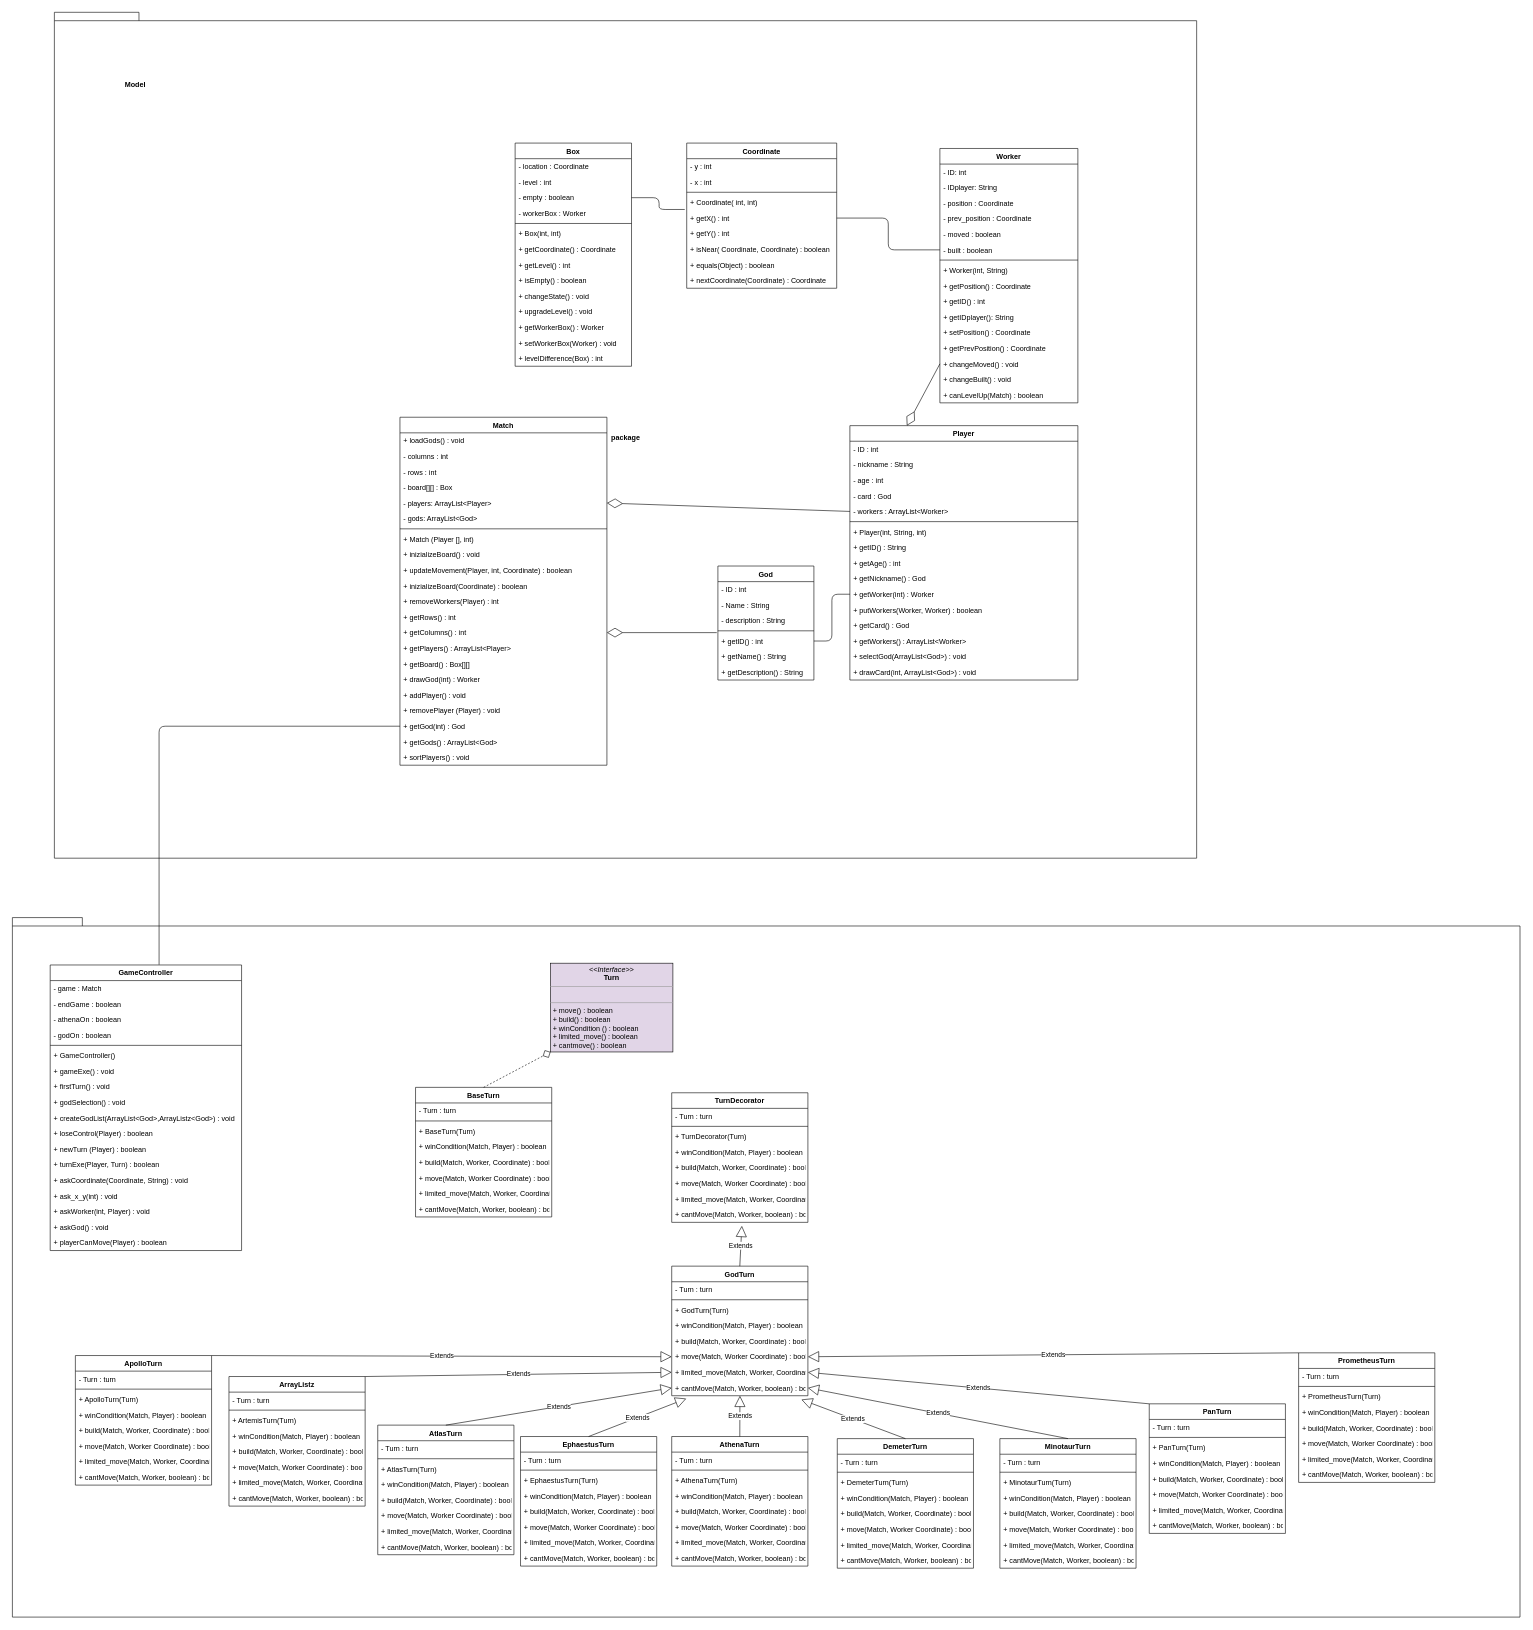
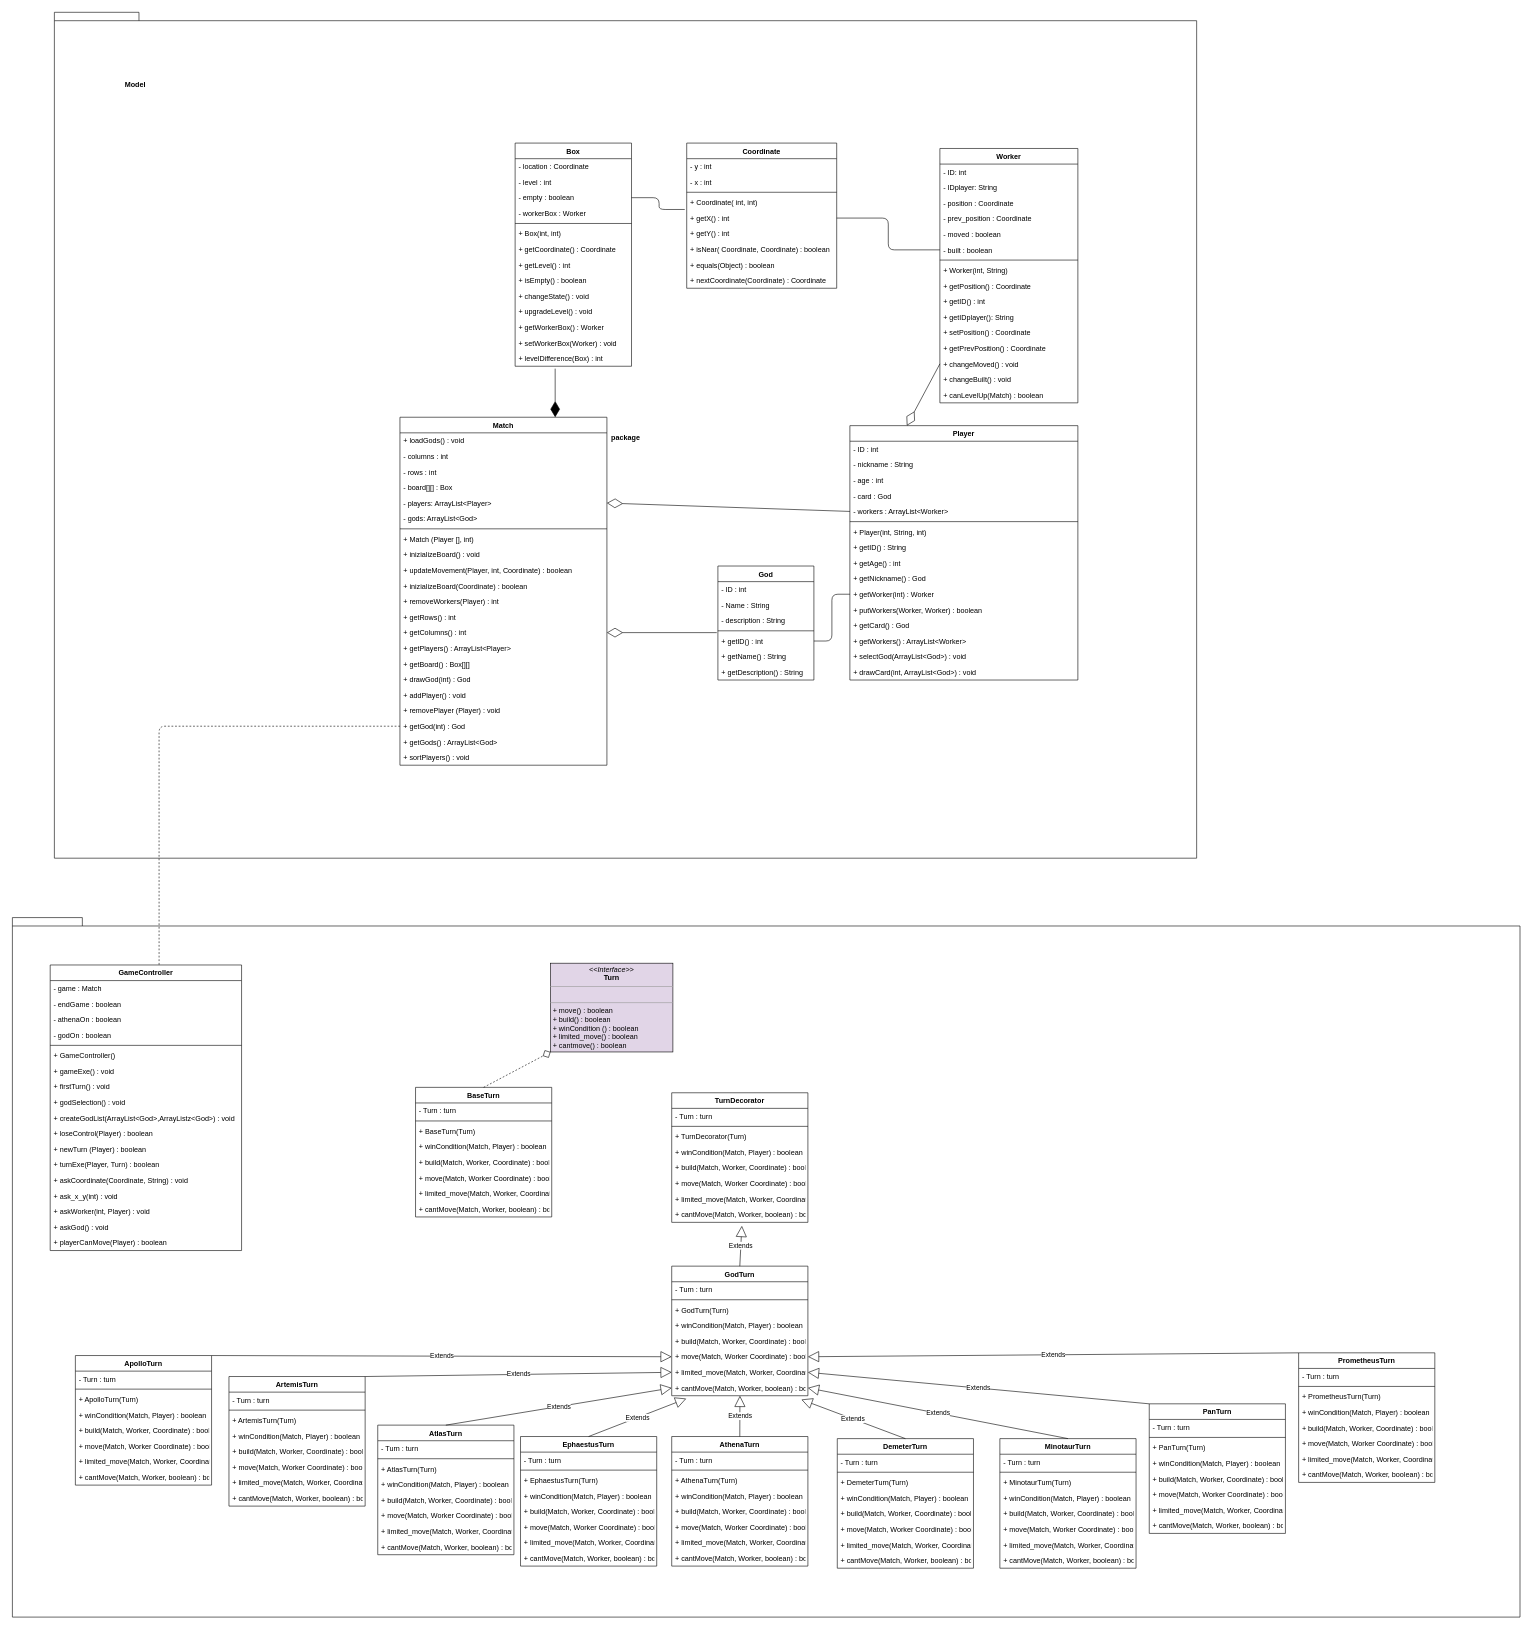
none -> (555, 401)
(445, 680) -> (439, 680)
(161, 727) -> (161, 727)
(297, 1385) -> (297, 1385)
